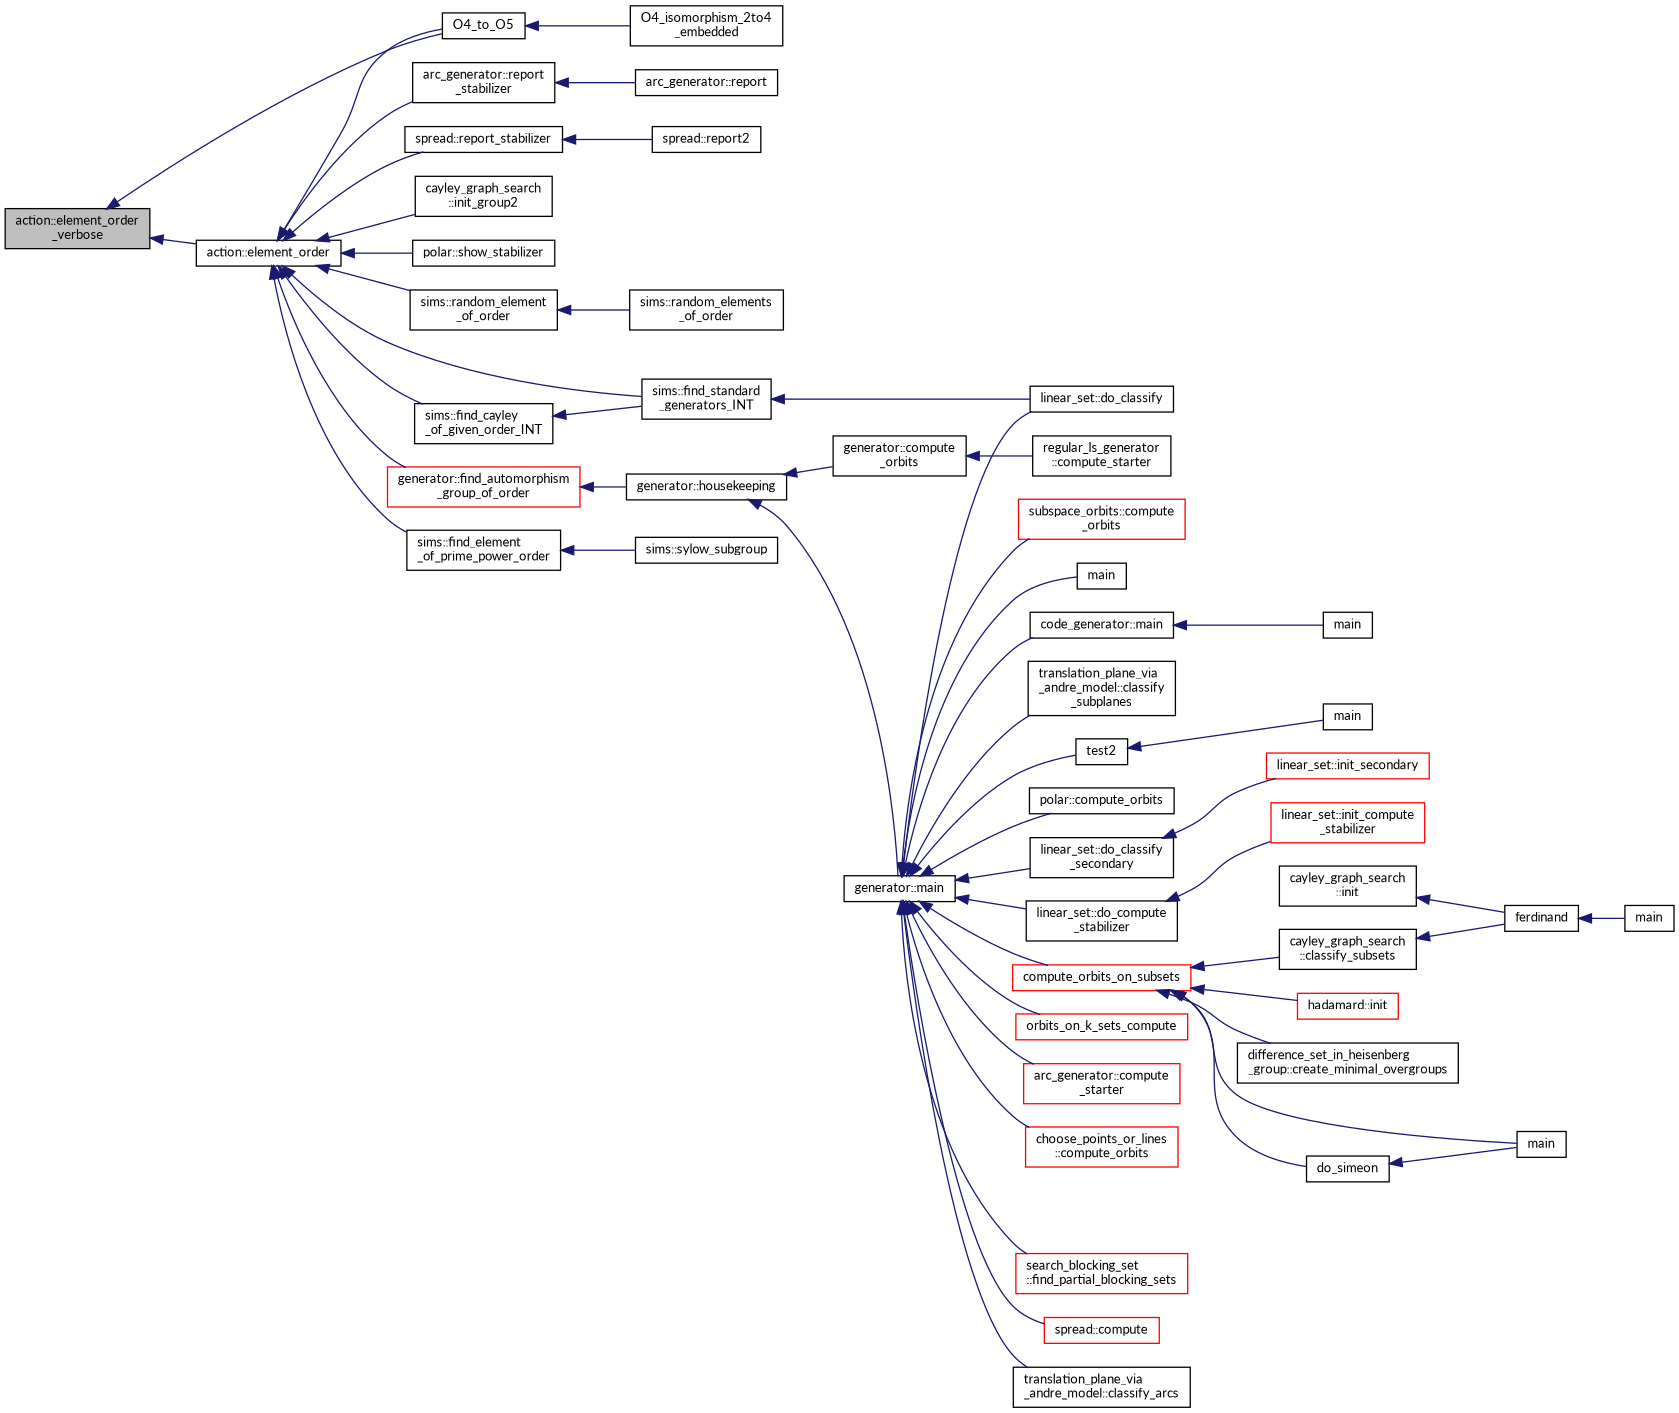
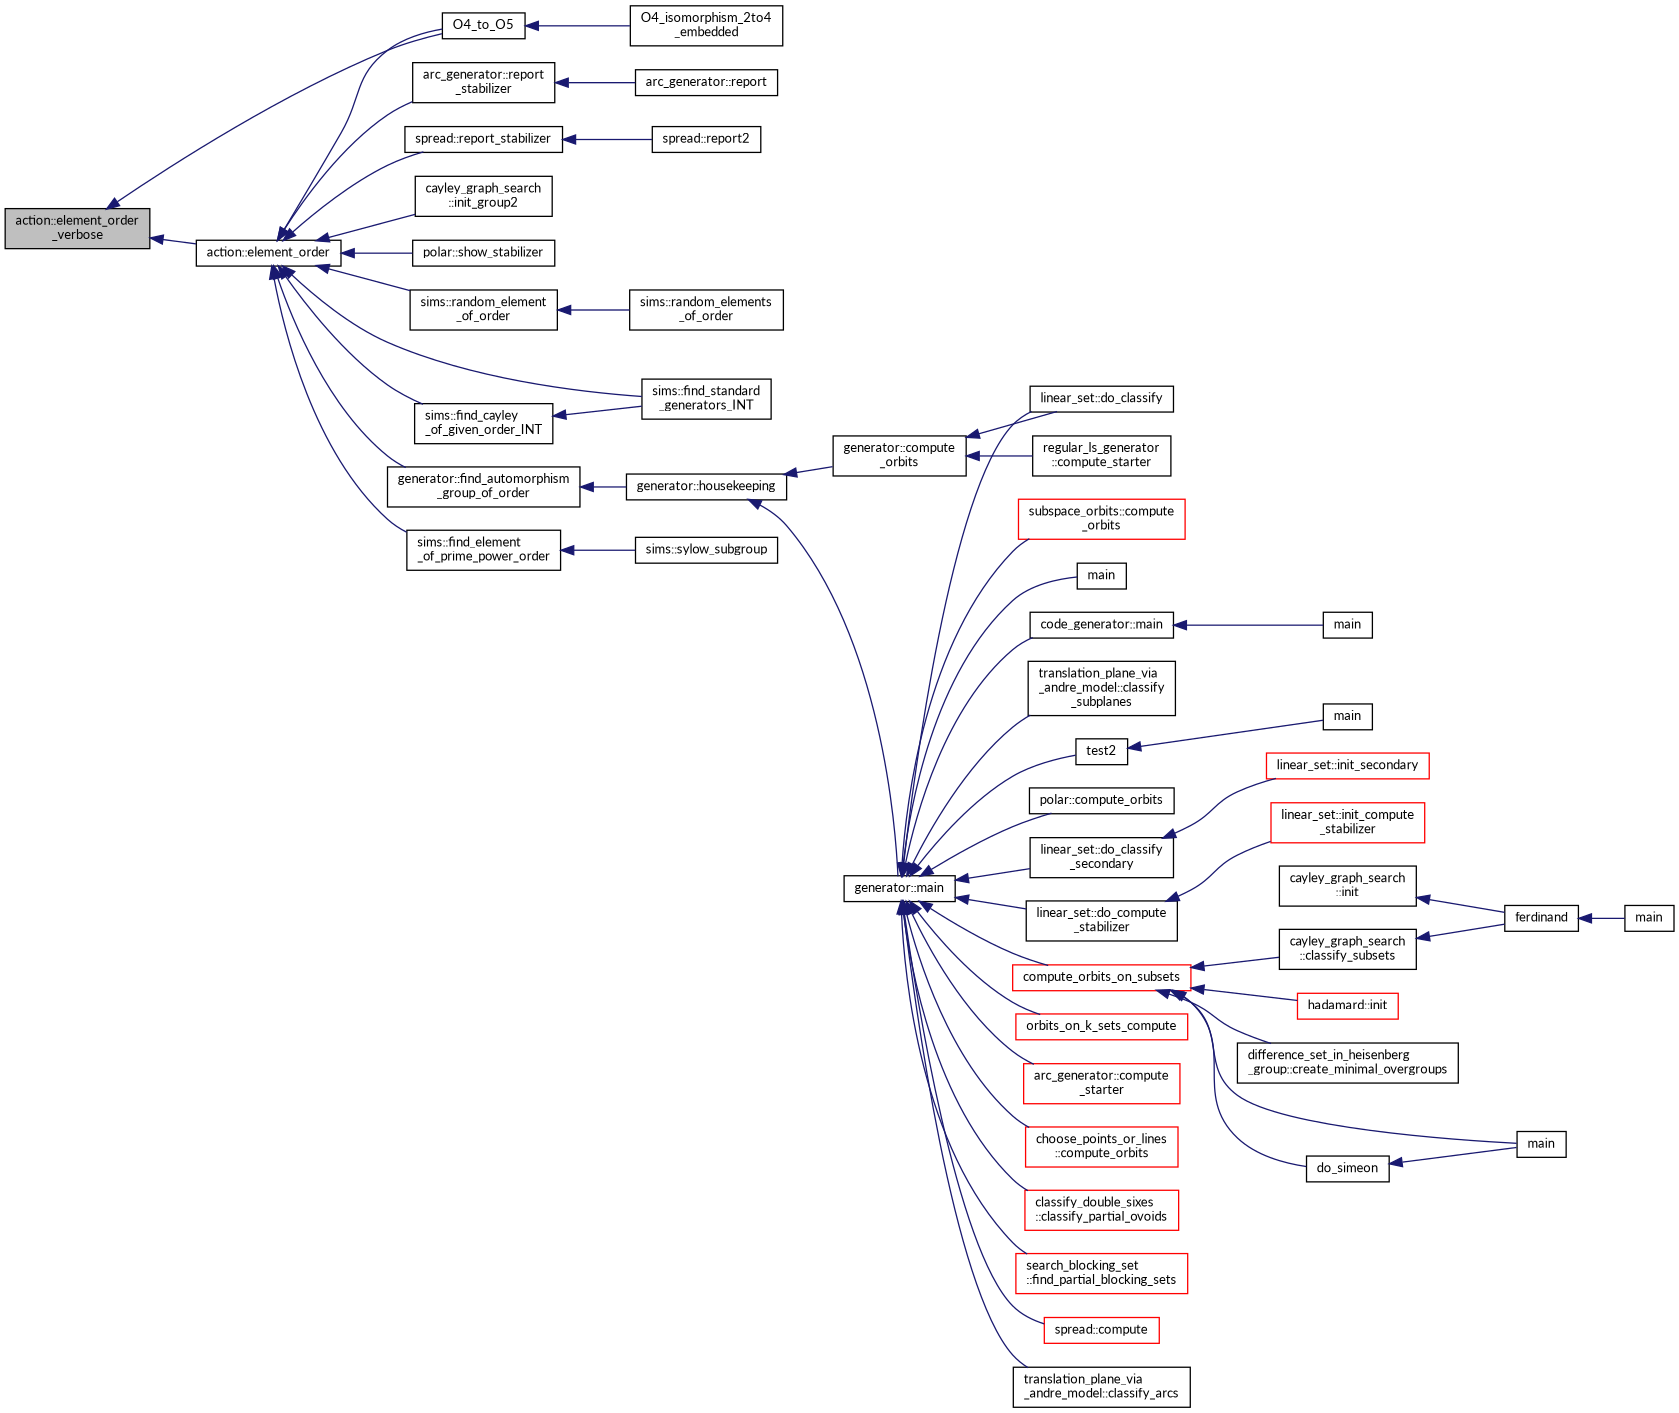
(907, 399) -> (1000, 428)
(484, 487) -> (484, 487)
none -> (1102, 1210)
